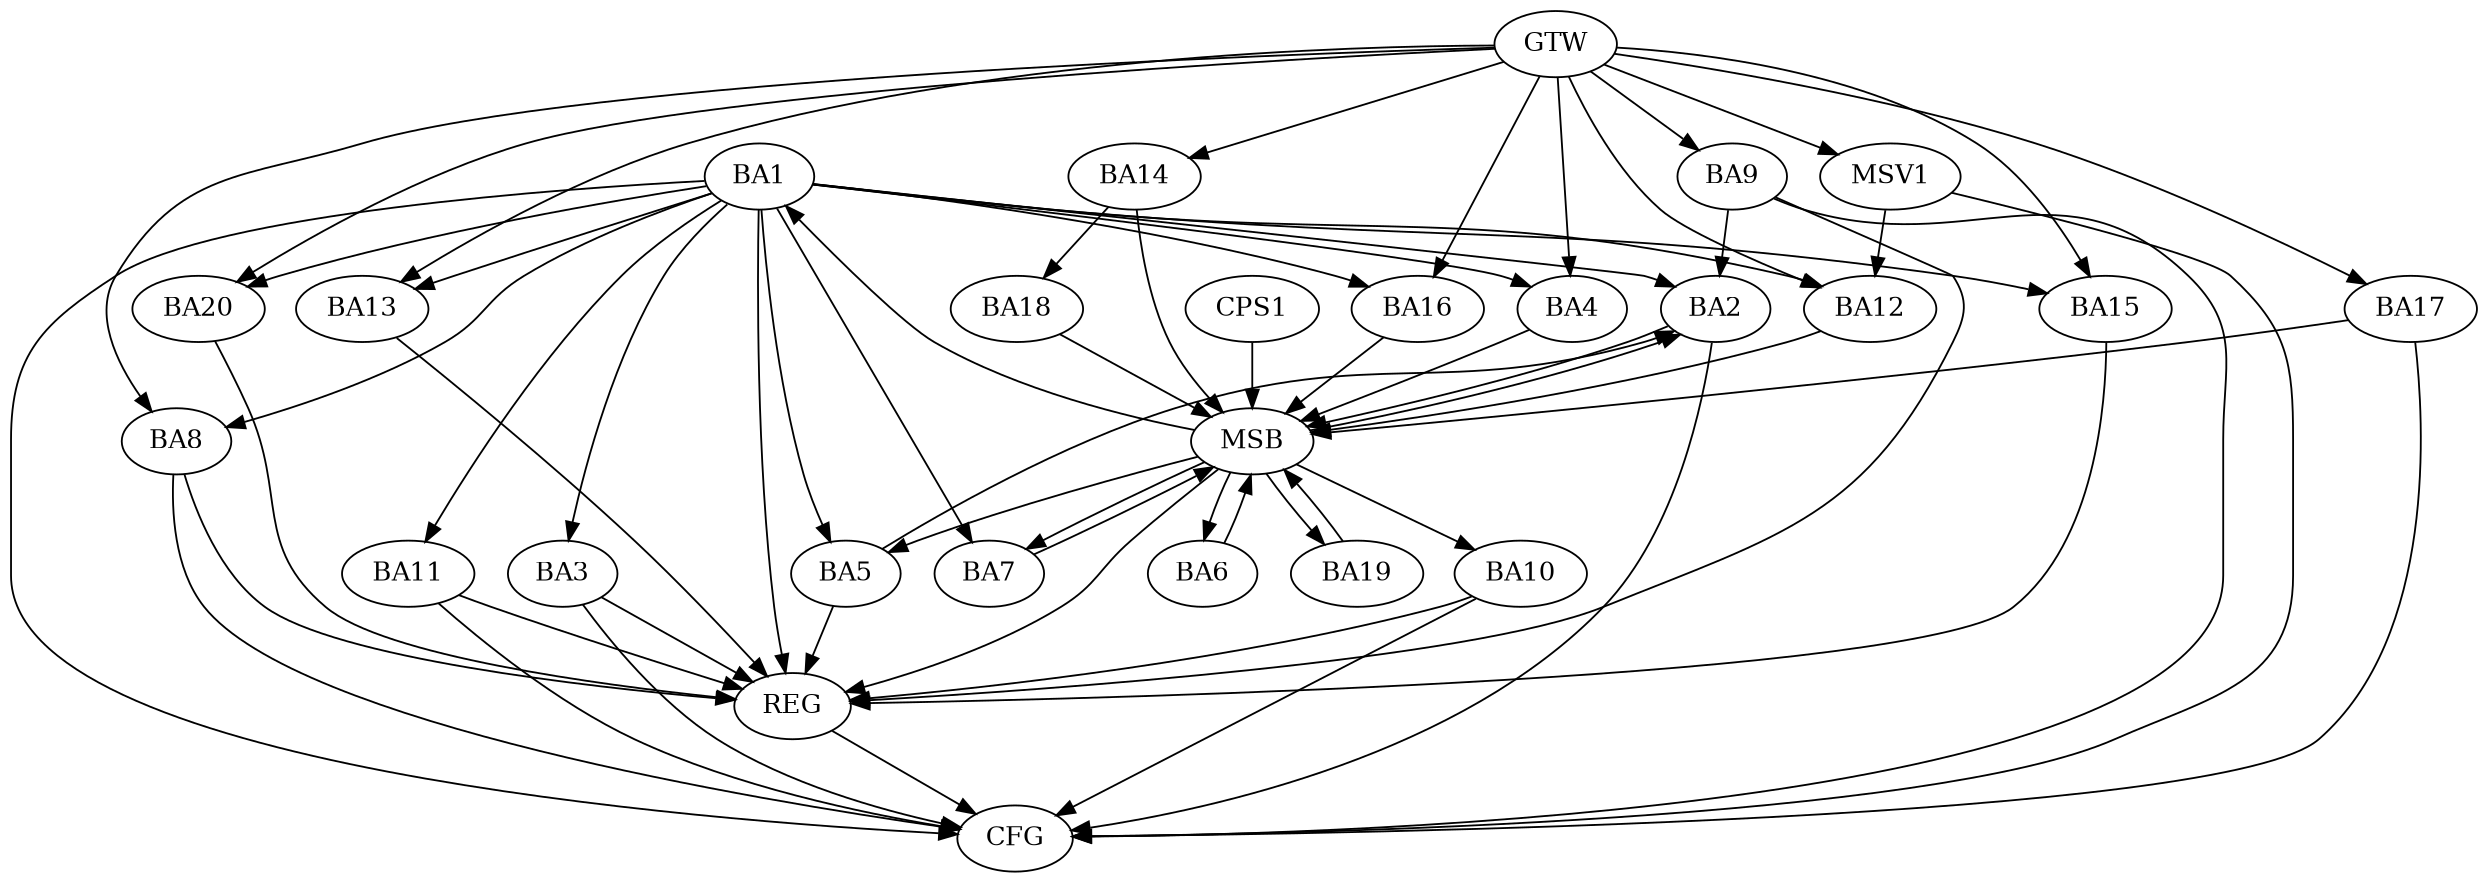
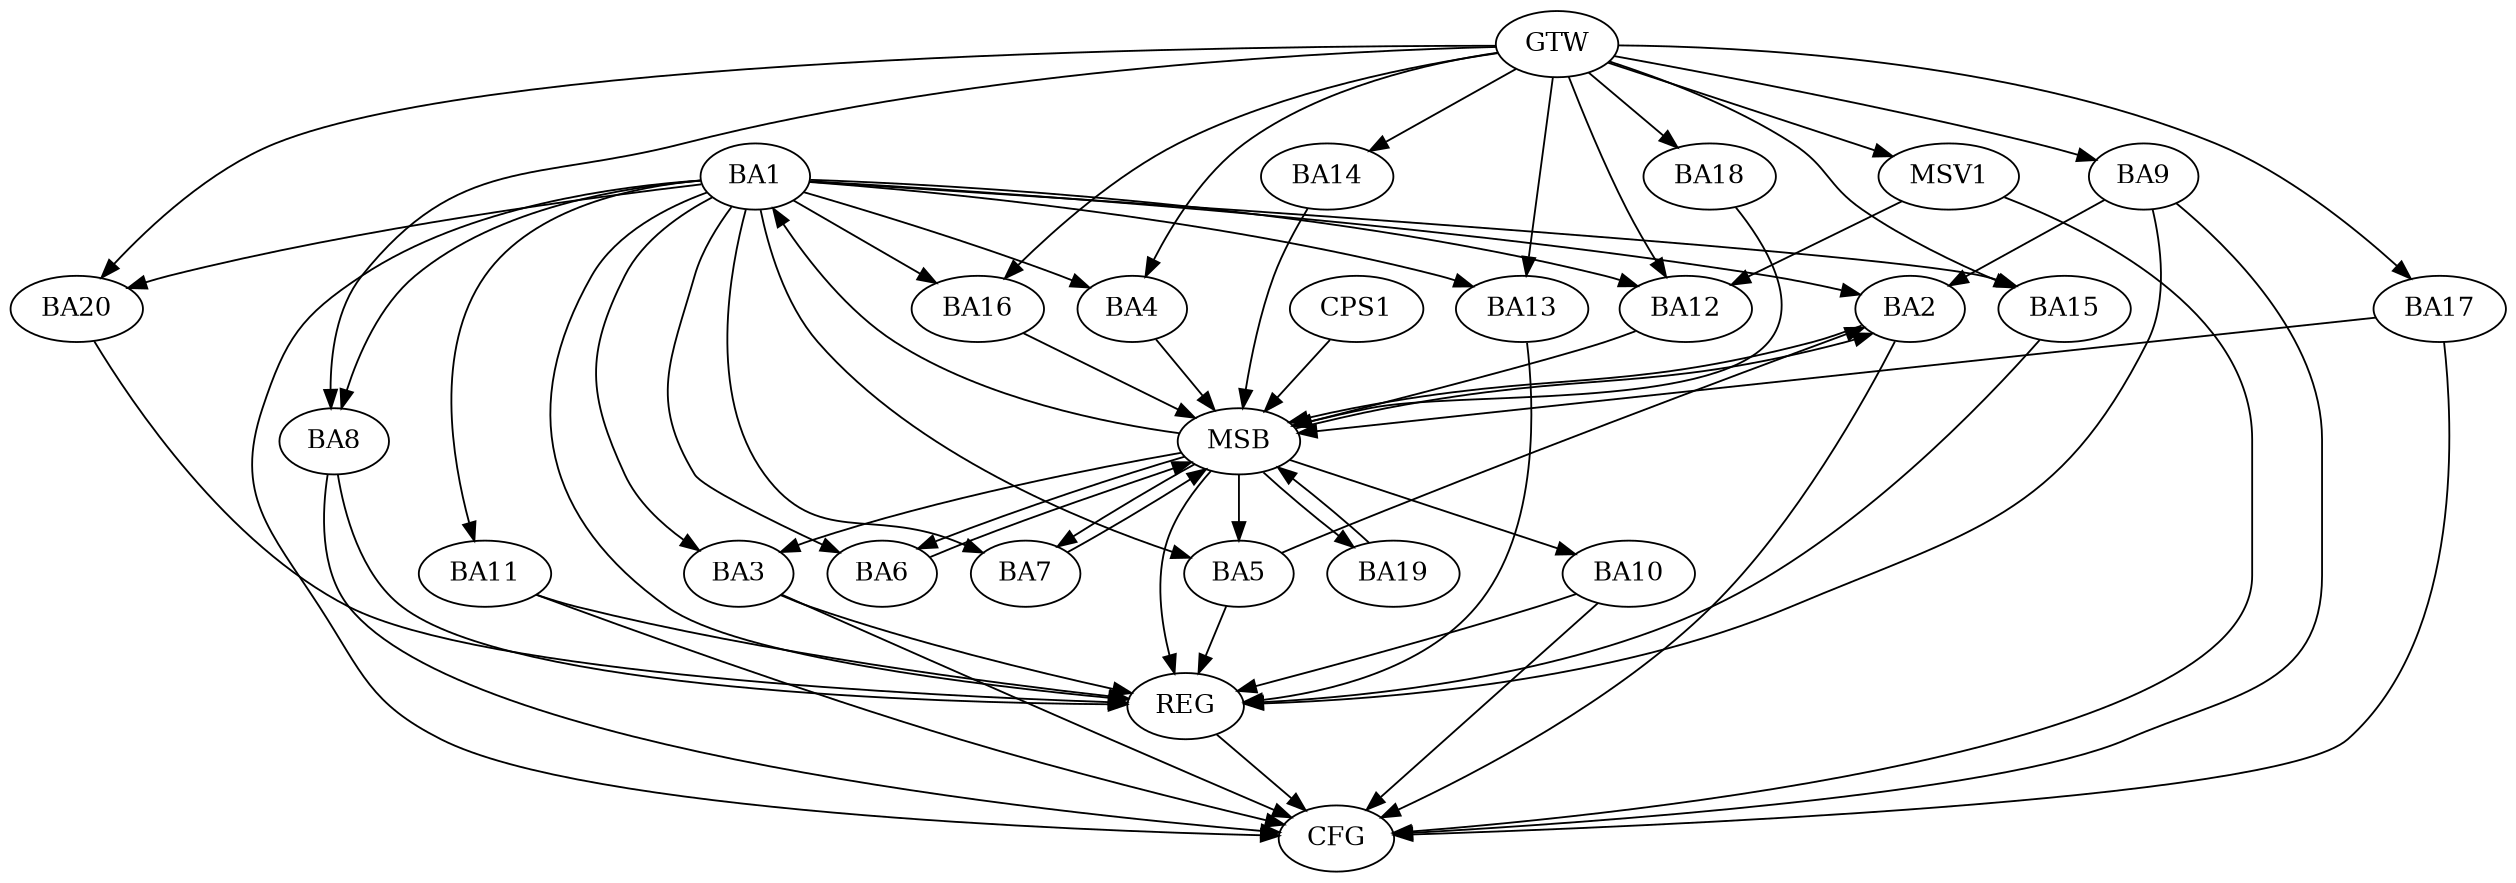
(1082, 235) -> (1626, 104)
none -> (670, 410)
none -> (988, 492)
